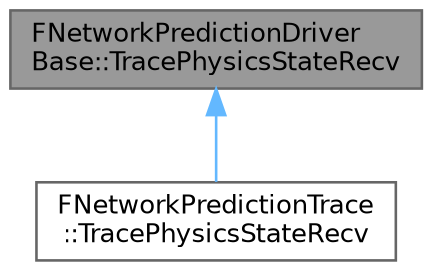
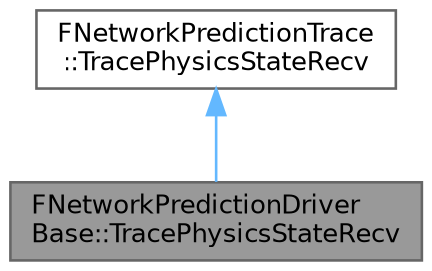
(216, 149) -> (216, 149)
